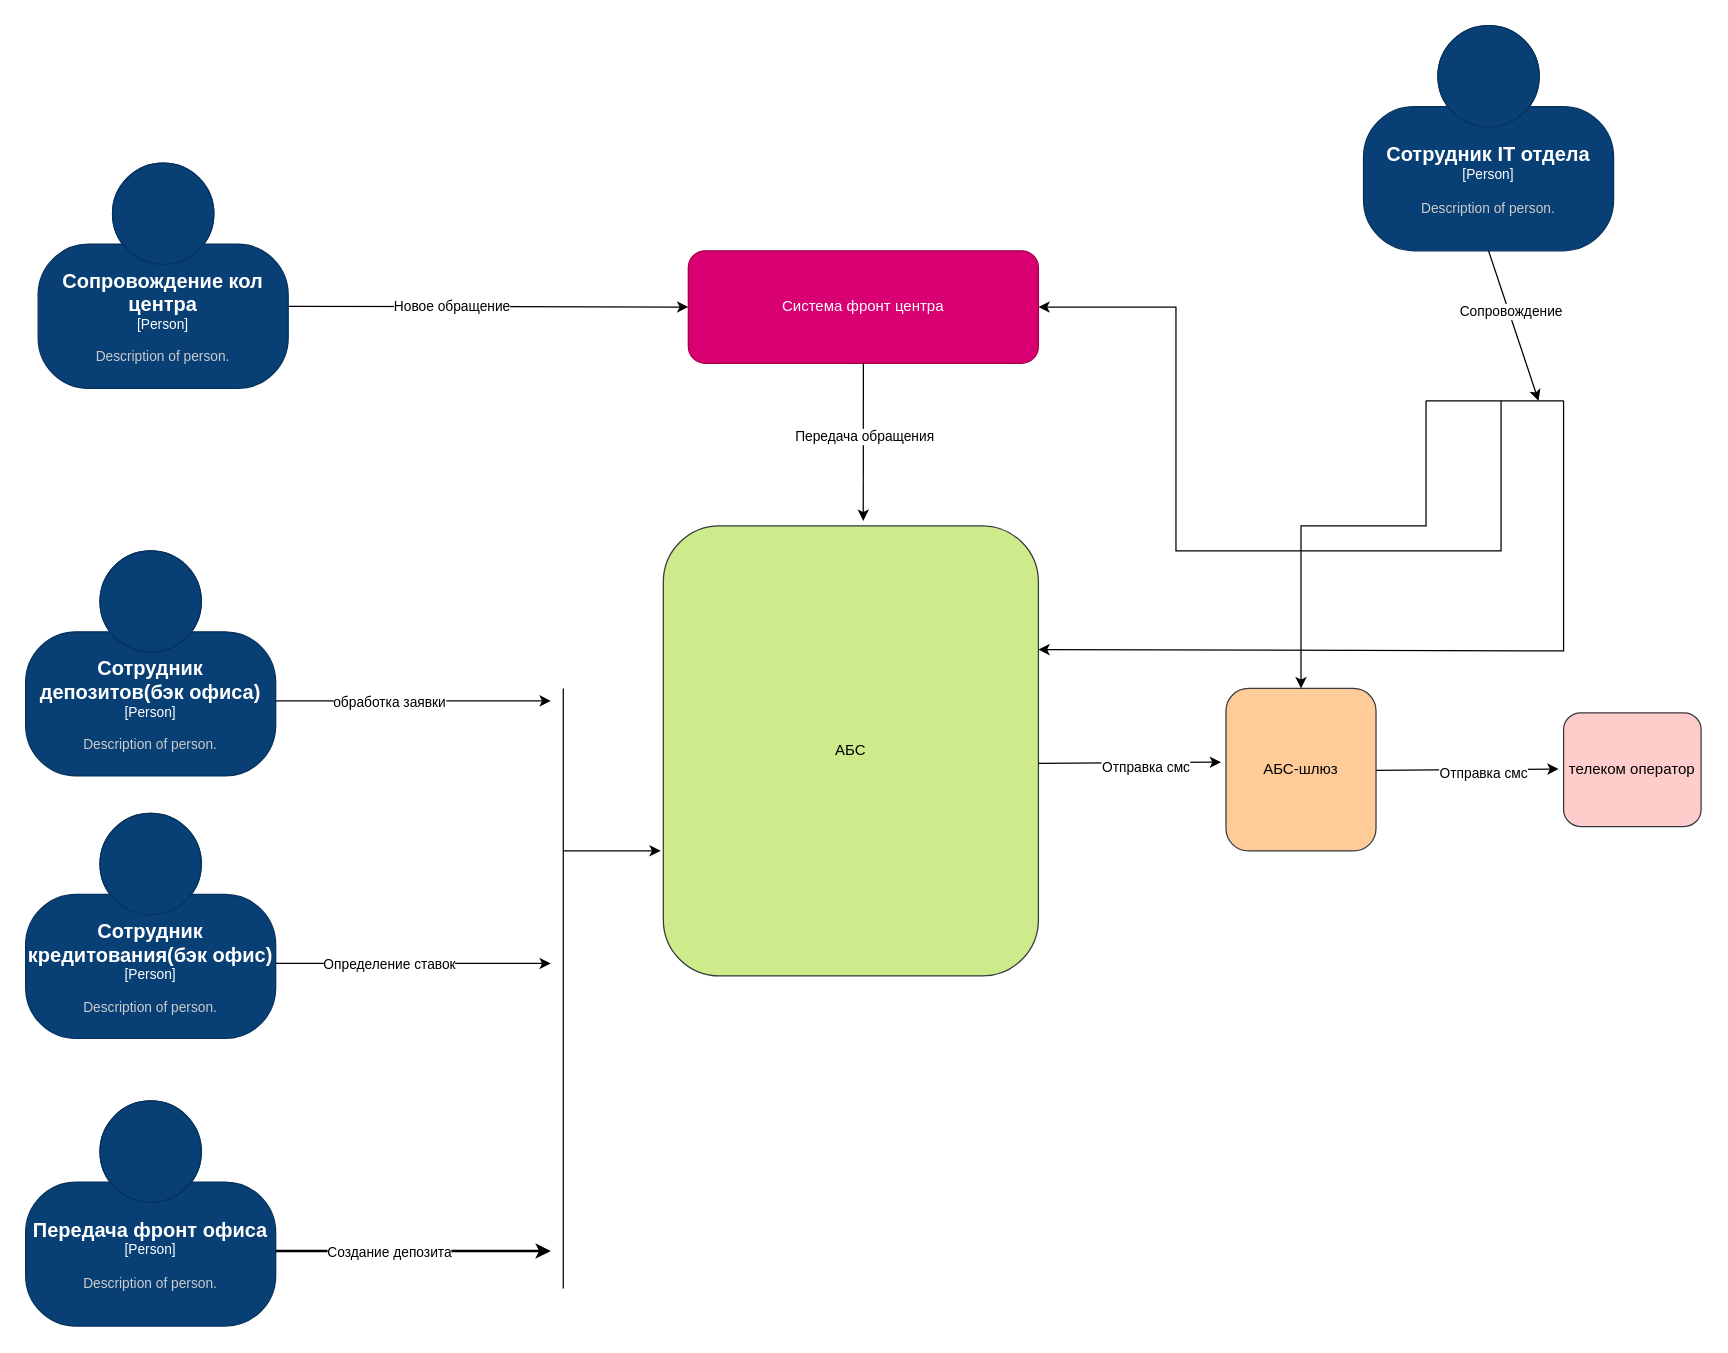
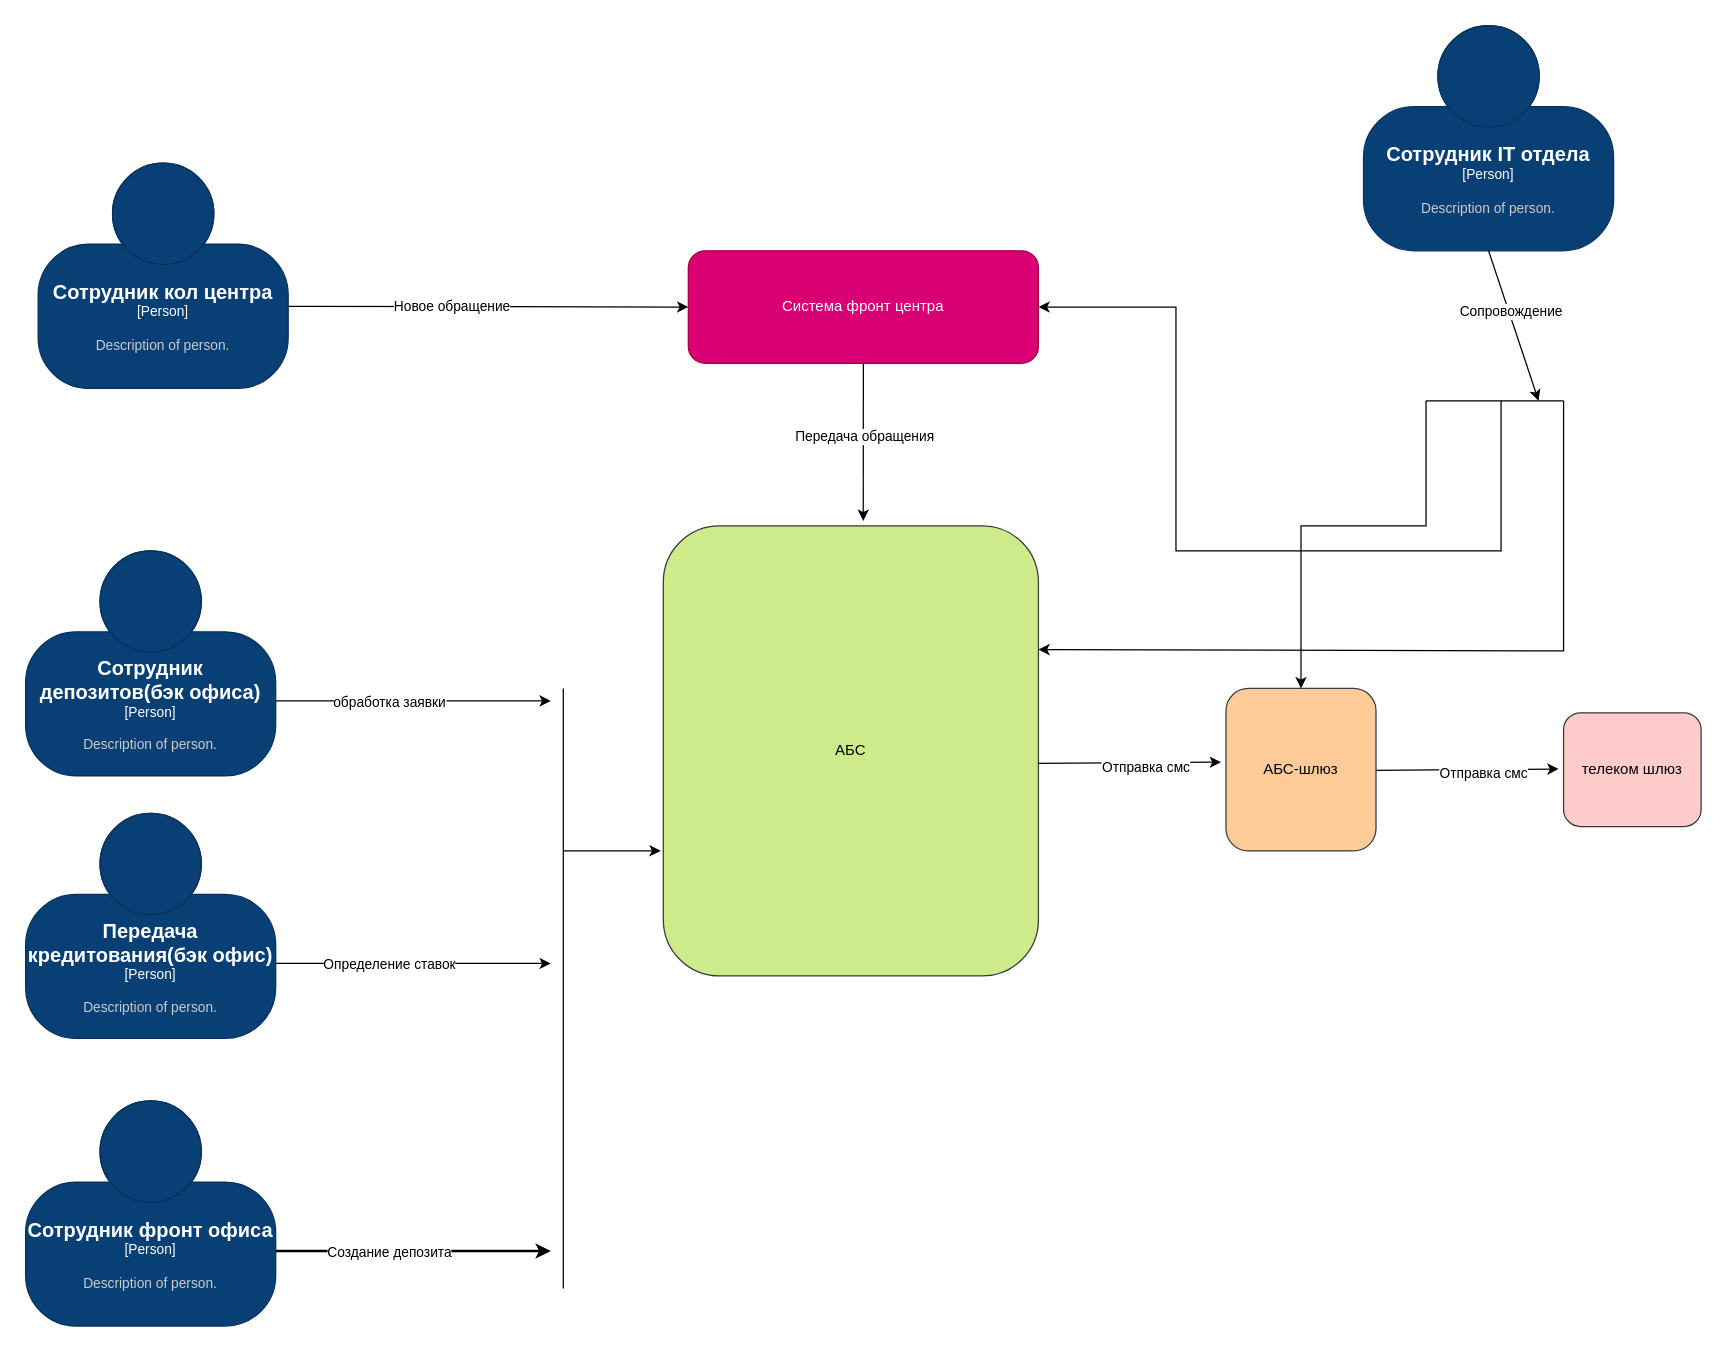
(163, 317) -> (163, 317)
(1632, 769) -> (1632, 769)
(151, 967) -> (151, 967)
(151, 1254) -> (151, 1254)
